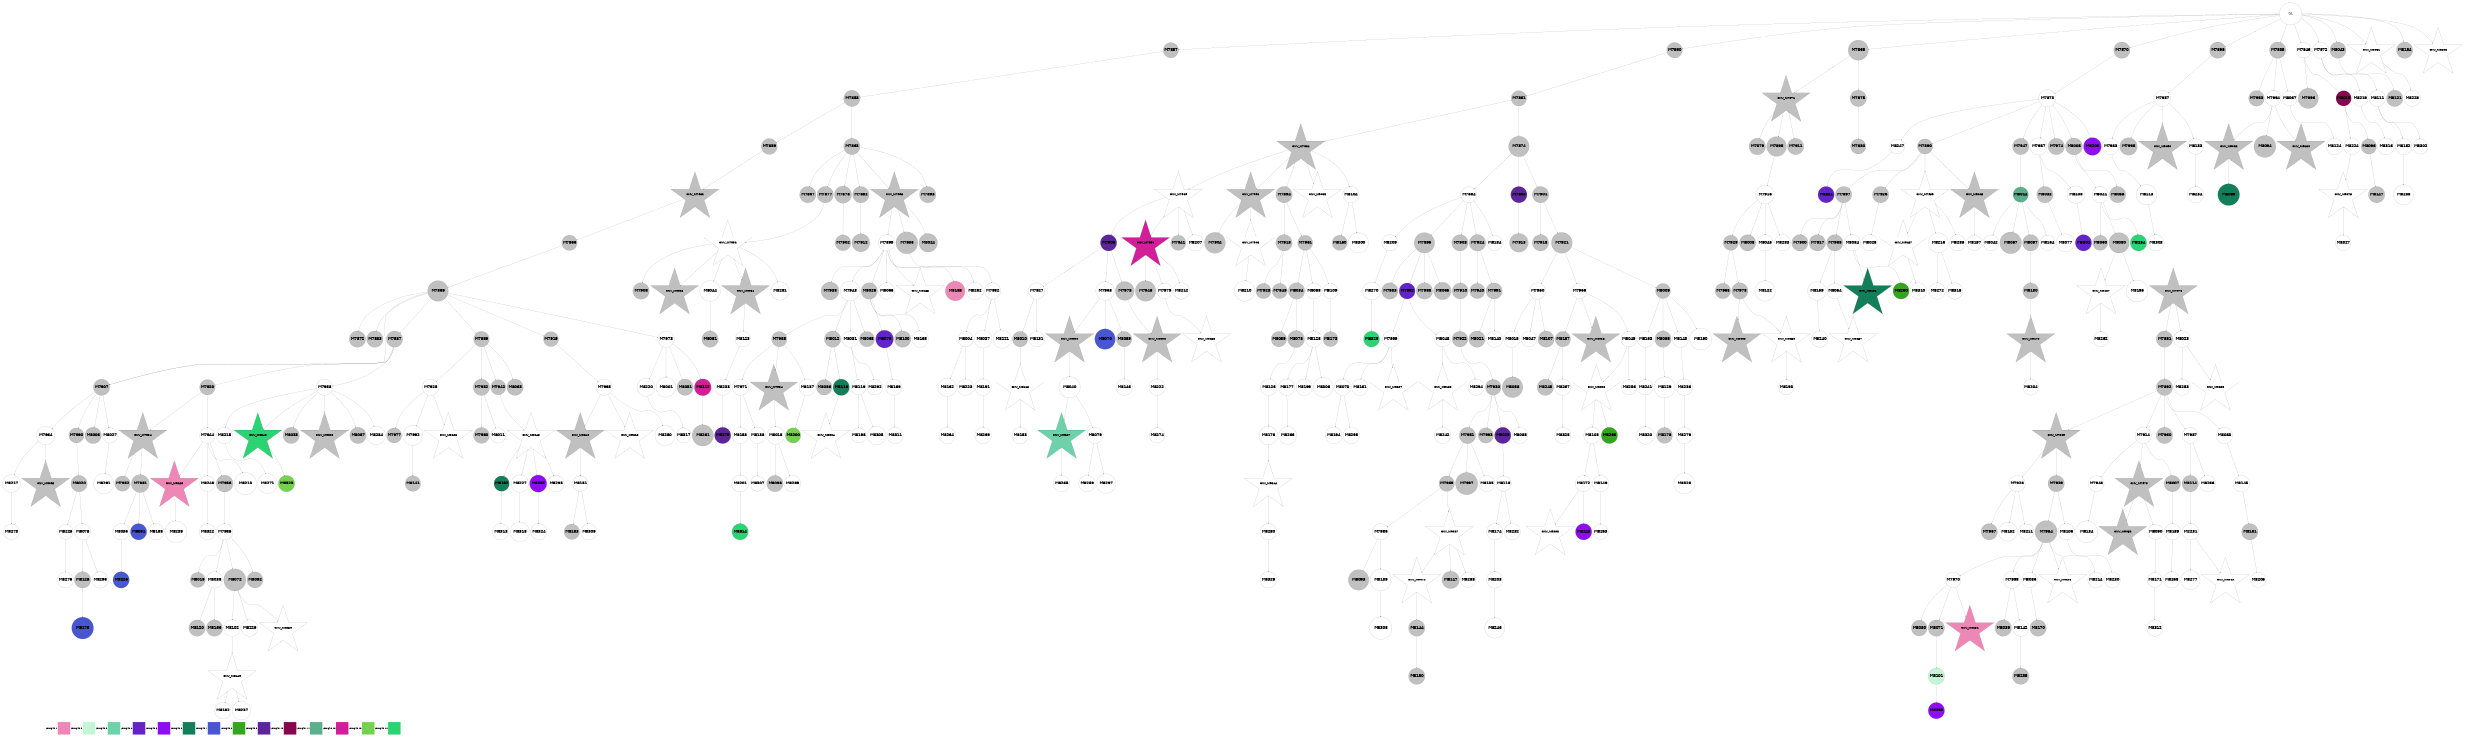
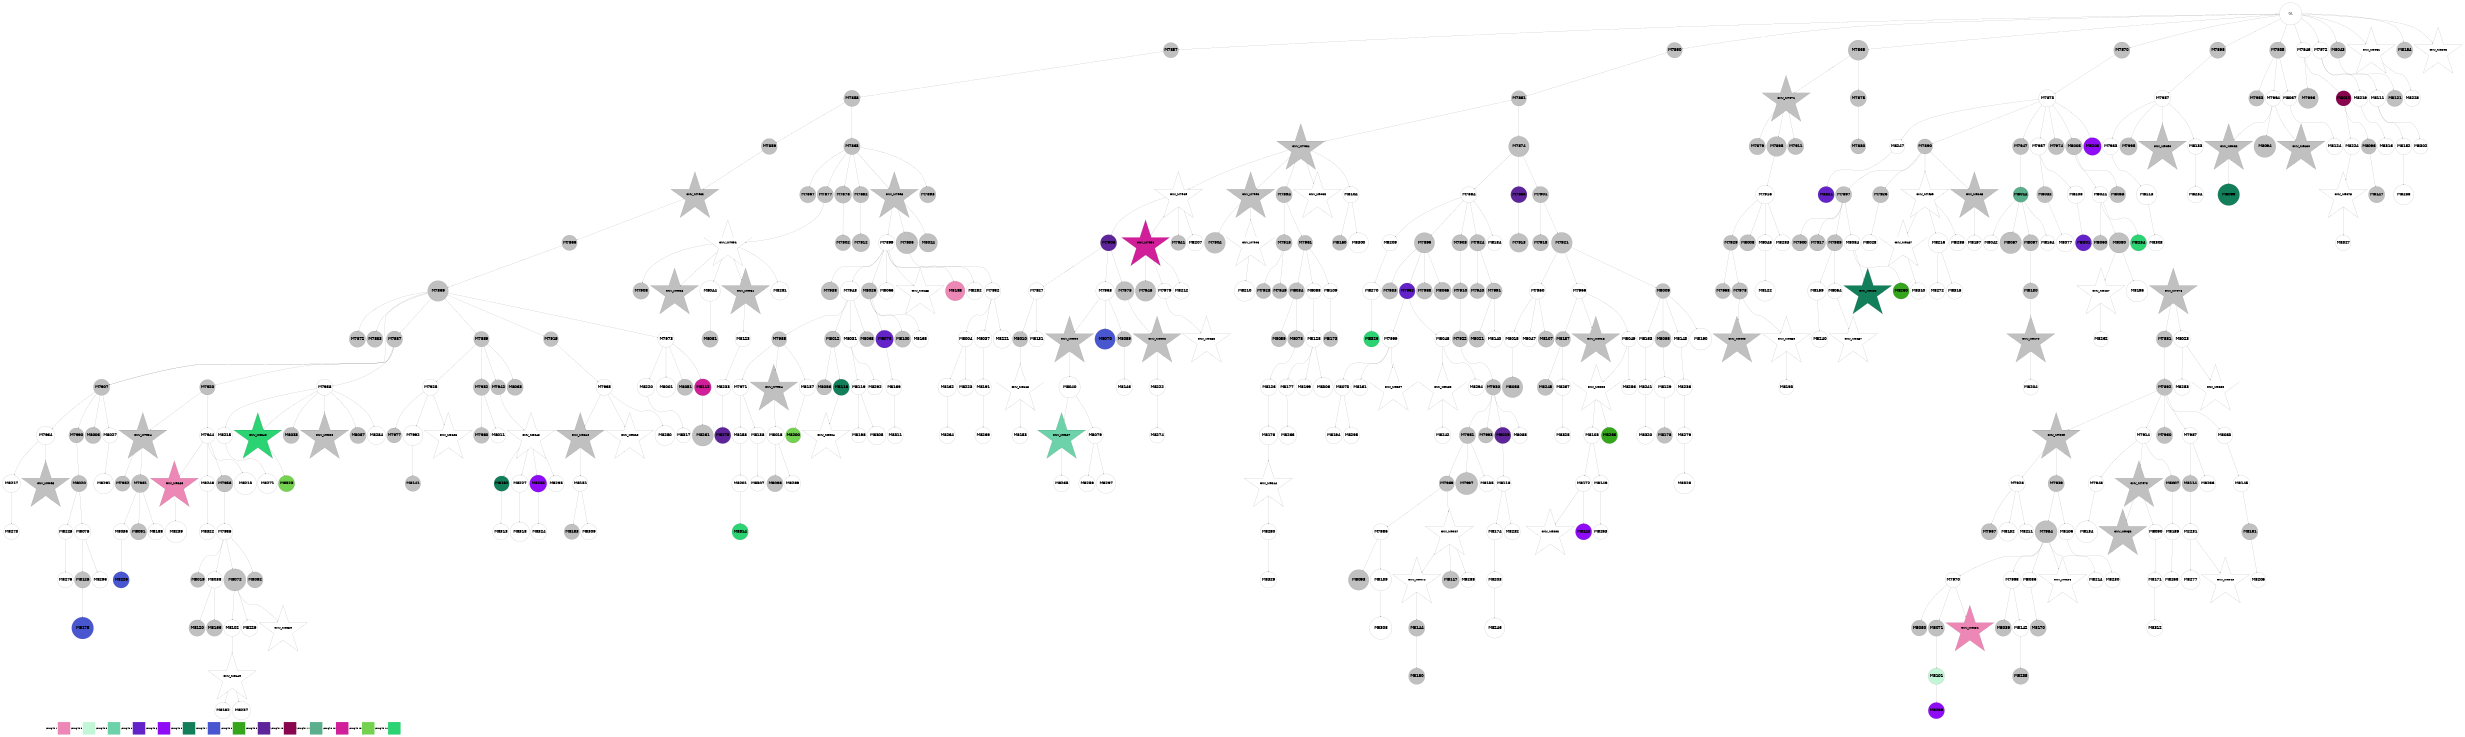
(139, 532) -> (139, 532)
